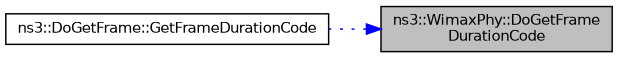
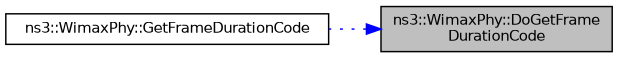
(167, 29) -> (167, 29)
